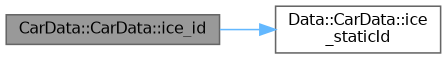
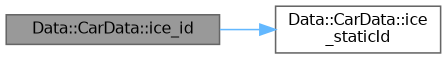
(113, 30) -> (113, 30)
